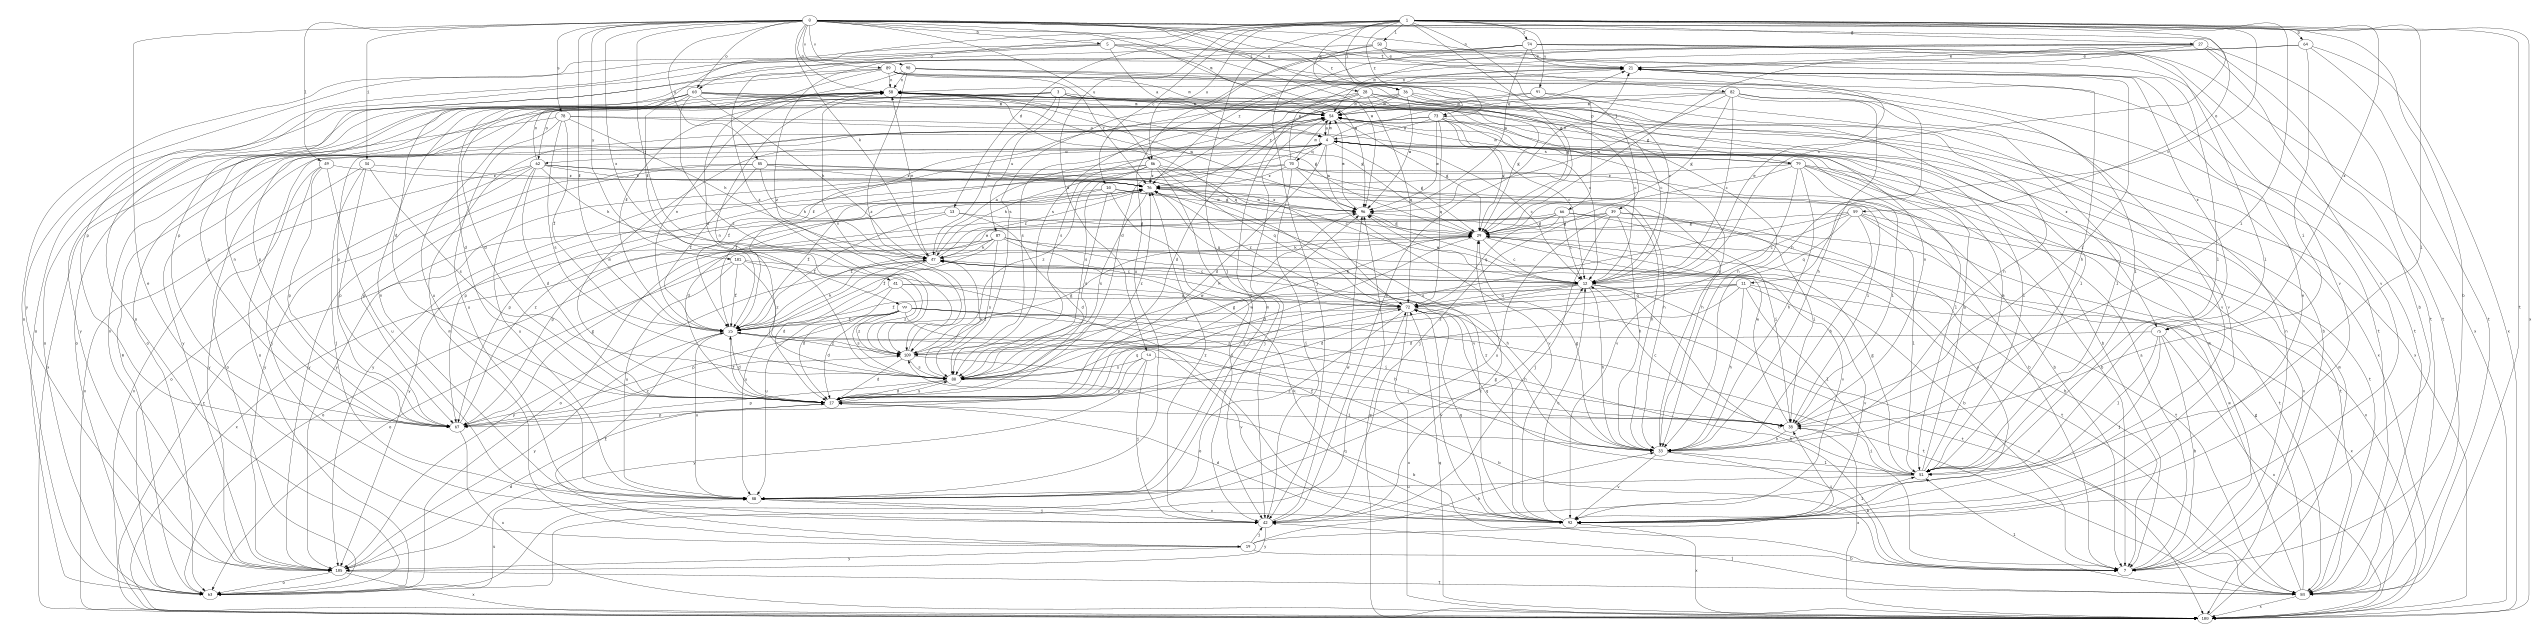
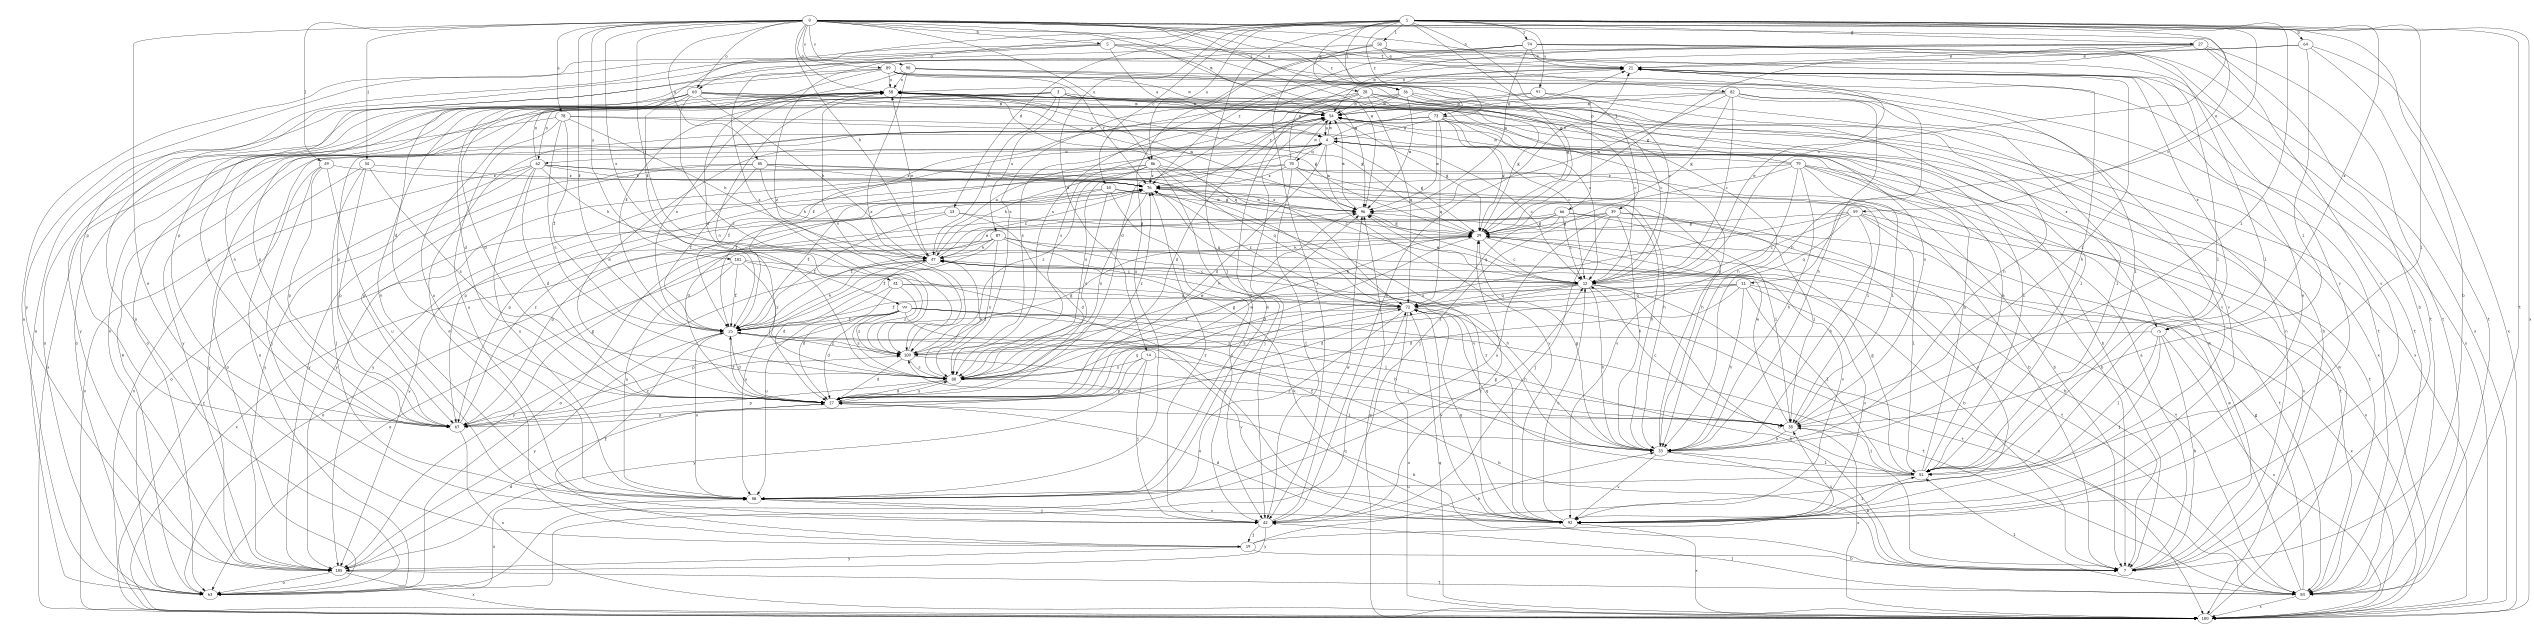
(1561, 155) -> none
(1812, 161) -> none
none -> (2308, 169)
(1256, 536) -> (1253, 532)
